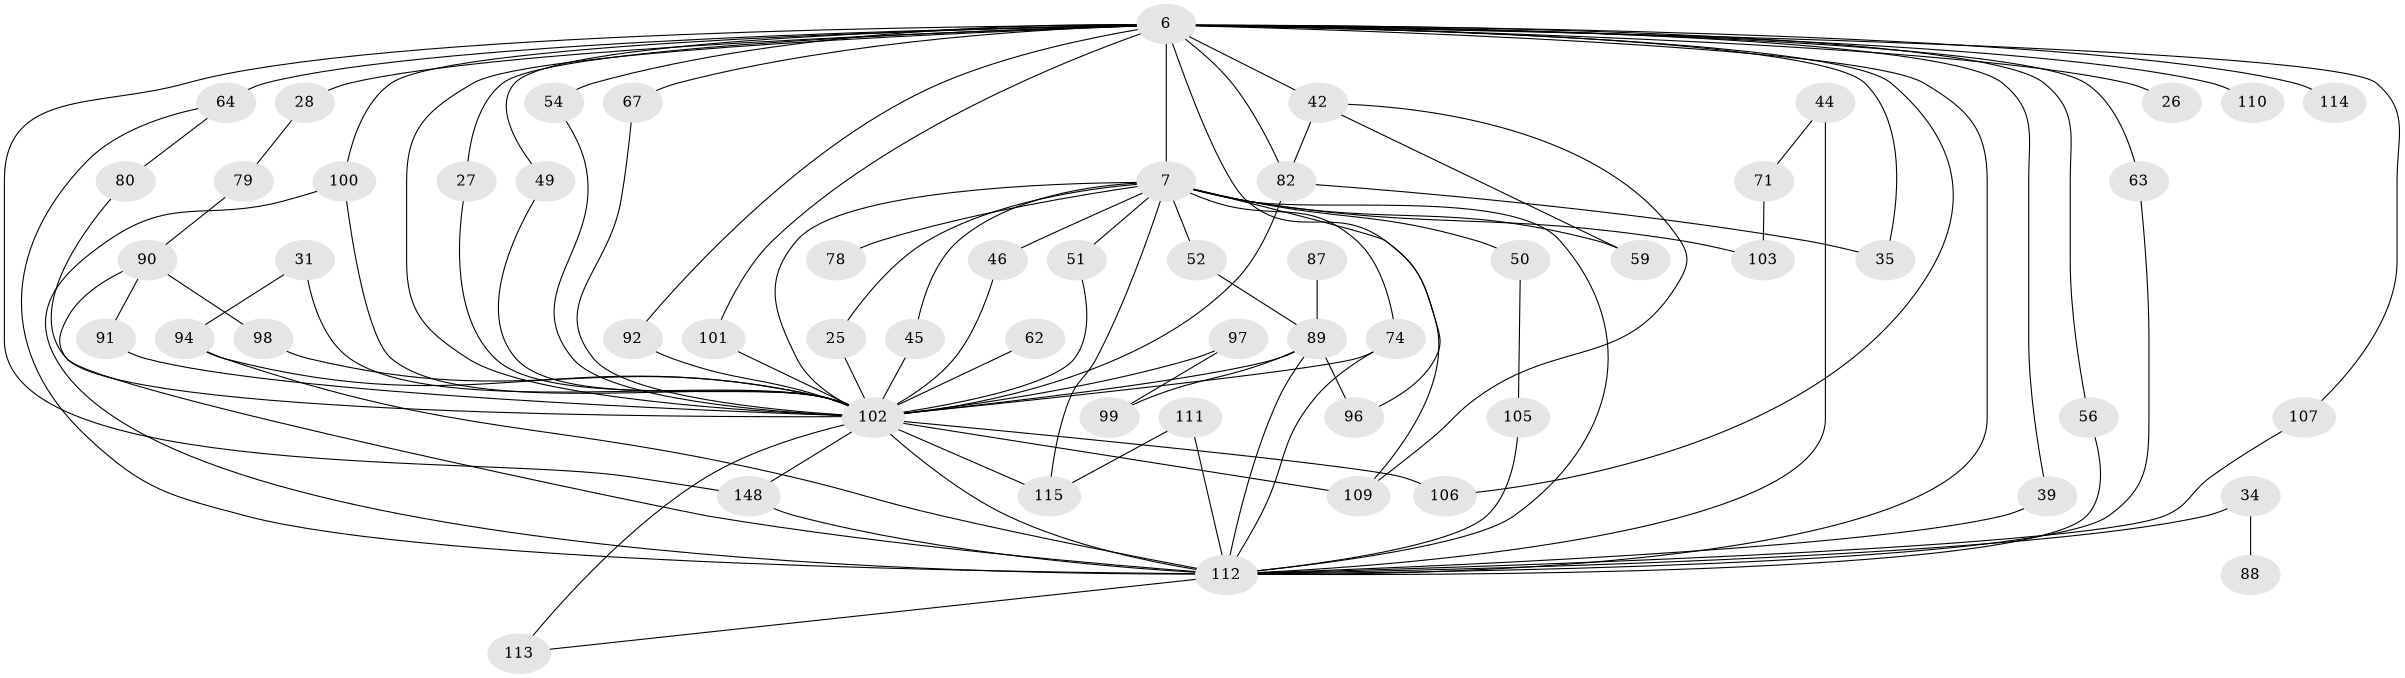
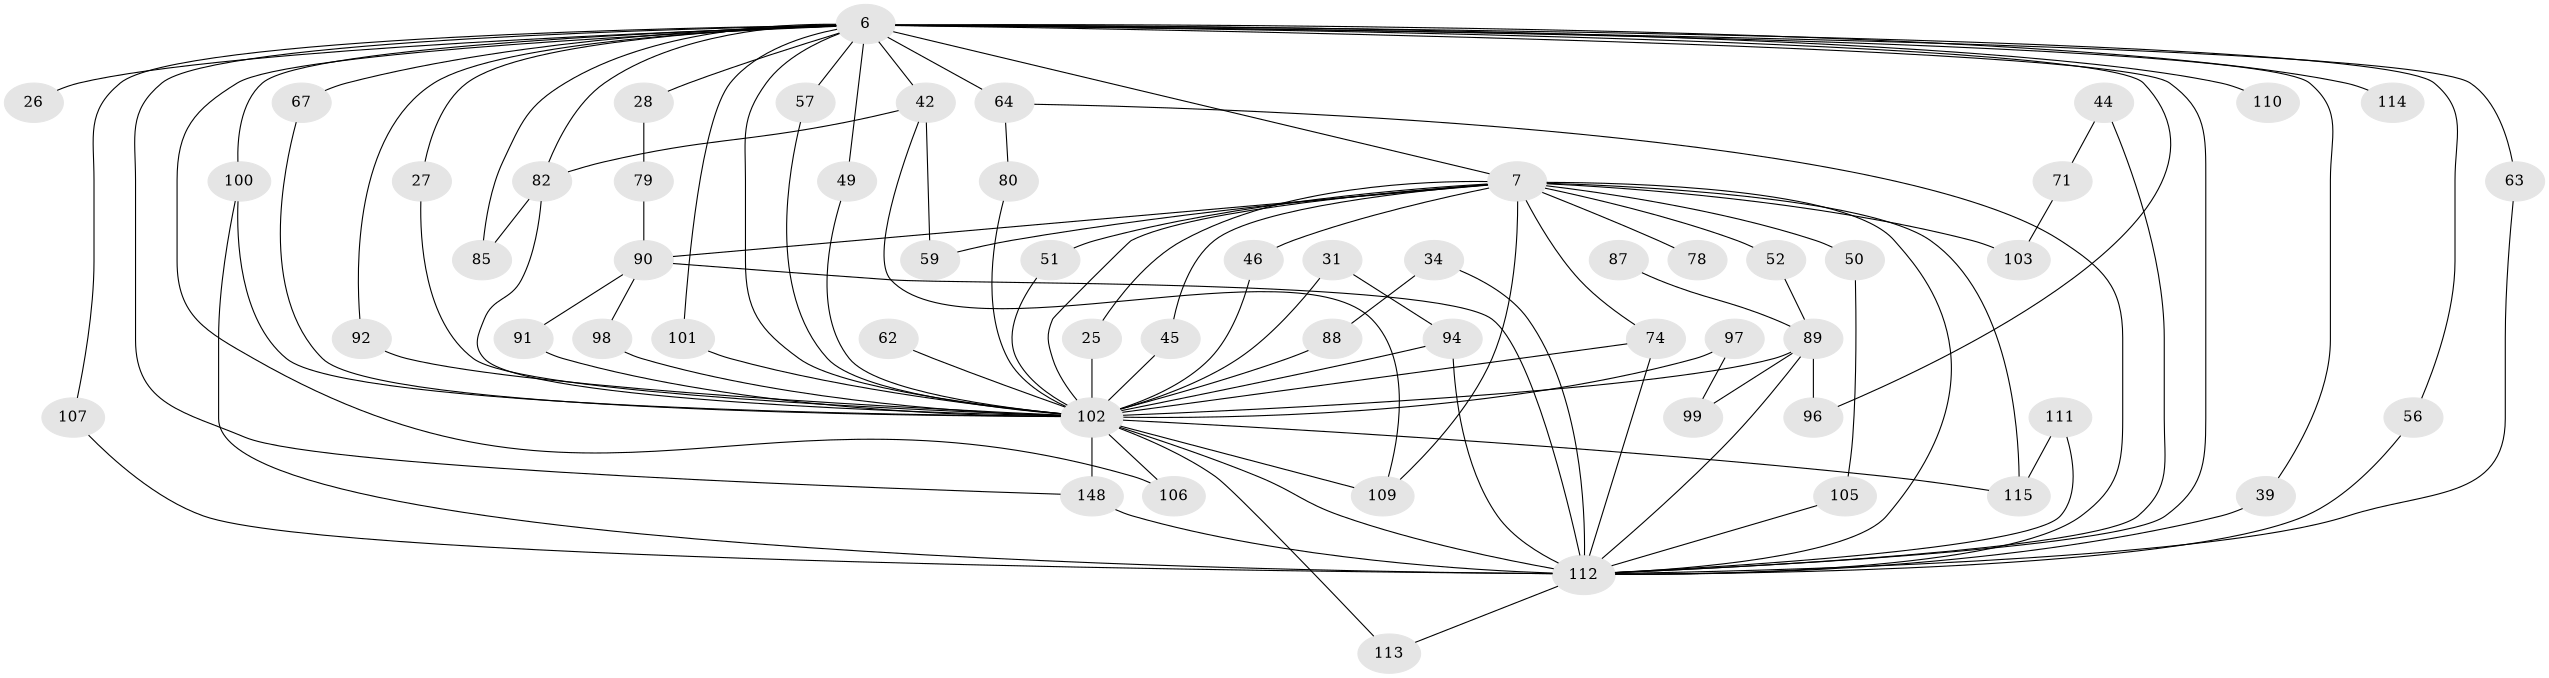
(554, 103) -> (806, 103)
none -> (1081, 221)
(1886, 260) -> (482, 260)
none -> (1215, 382)
